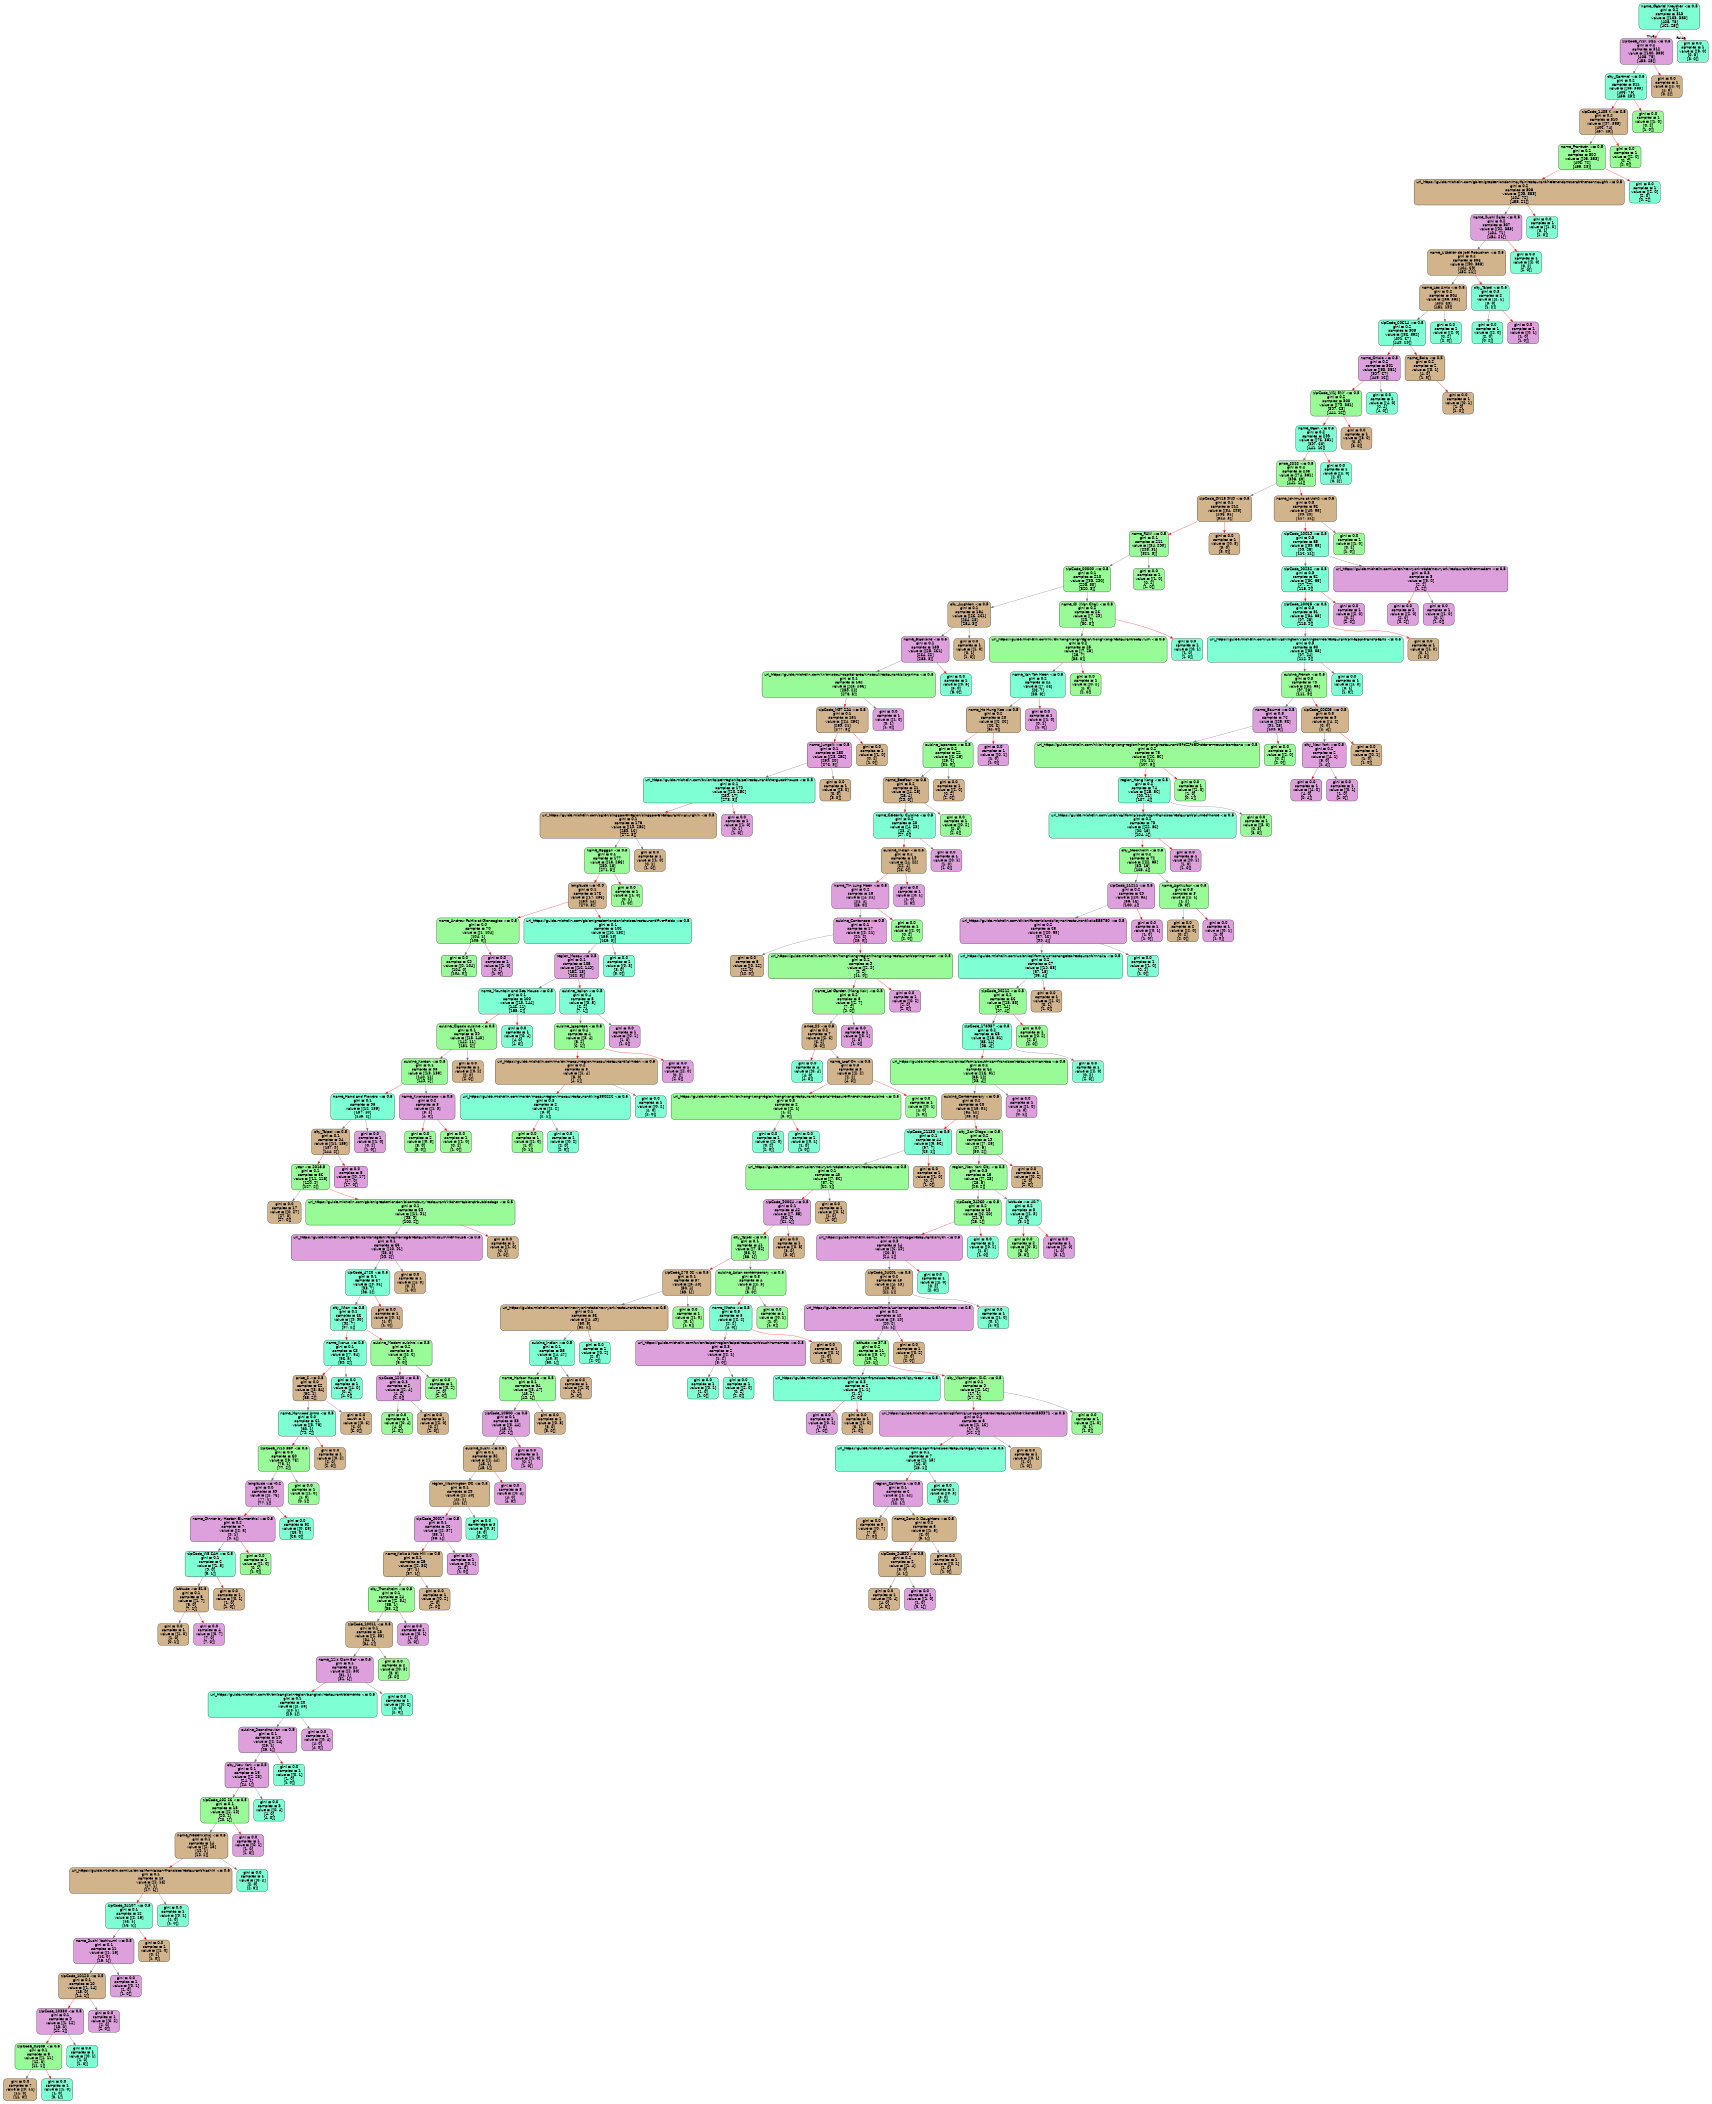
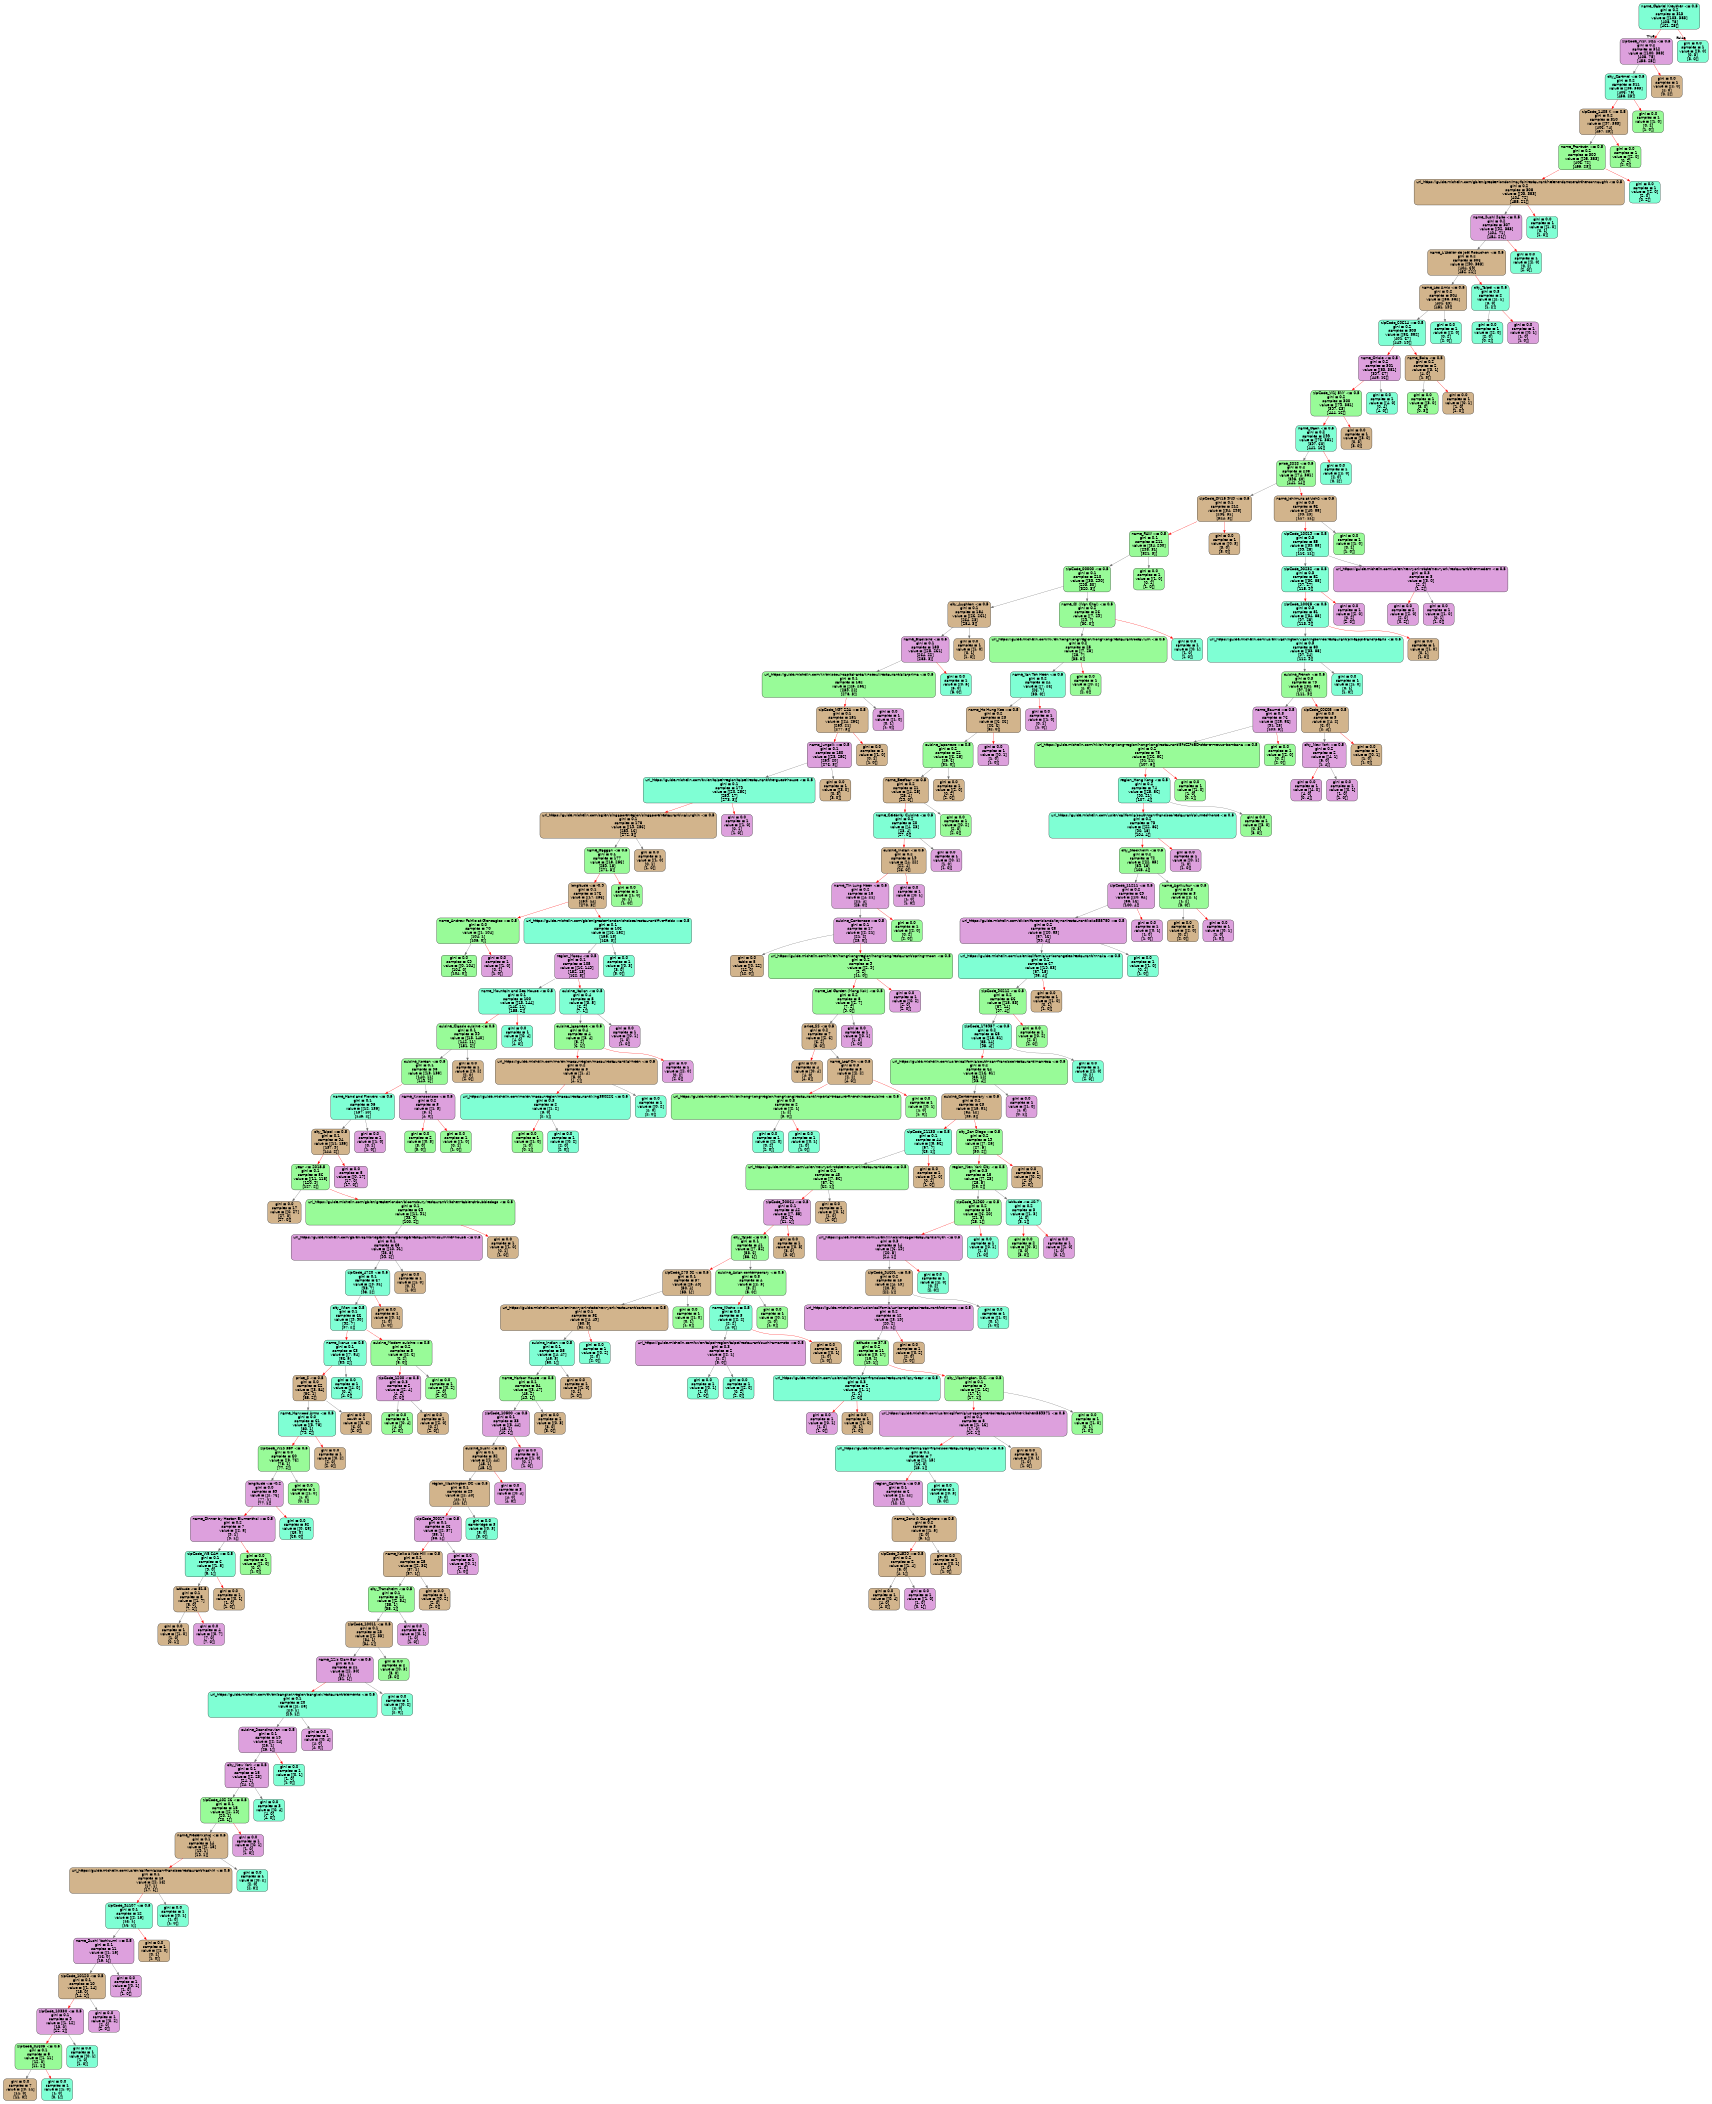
none -> (1423, 403)
(747, 966) -> (747, 966)
(807, 1072) -> (807, 1072)
(872, 1529) -> none
